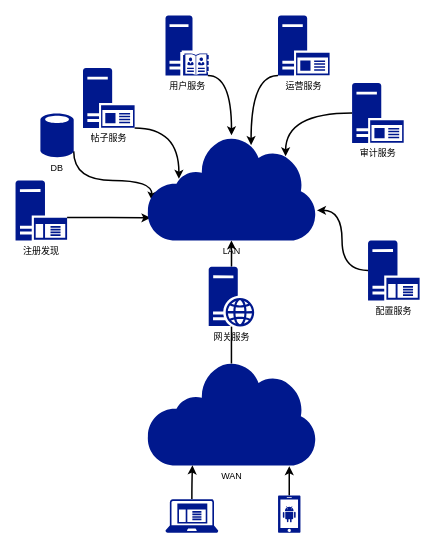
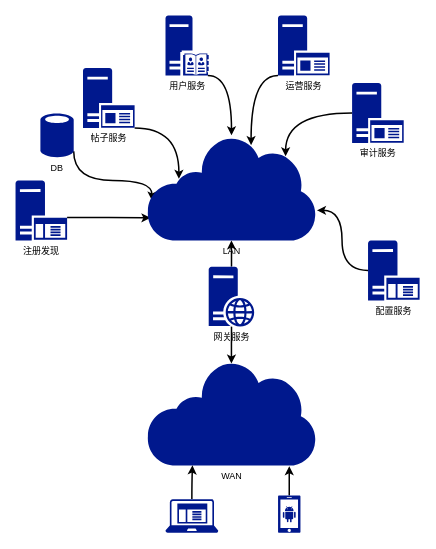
(231, 358) -> (231, 356)
